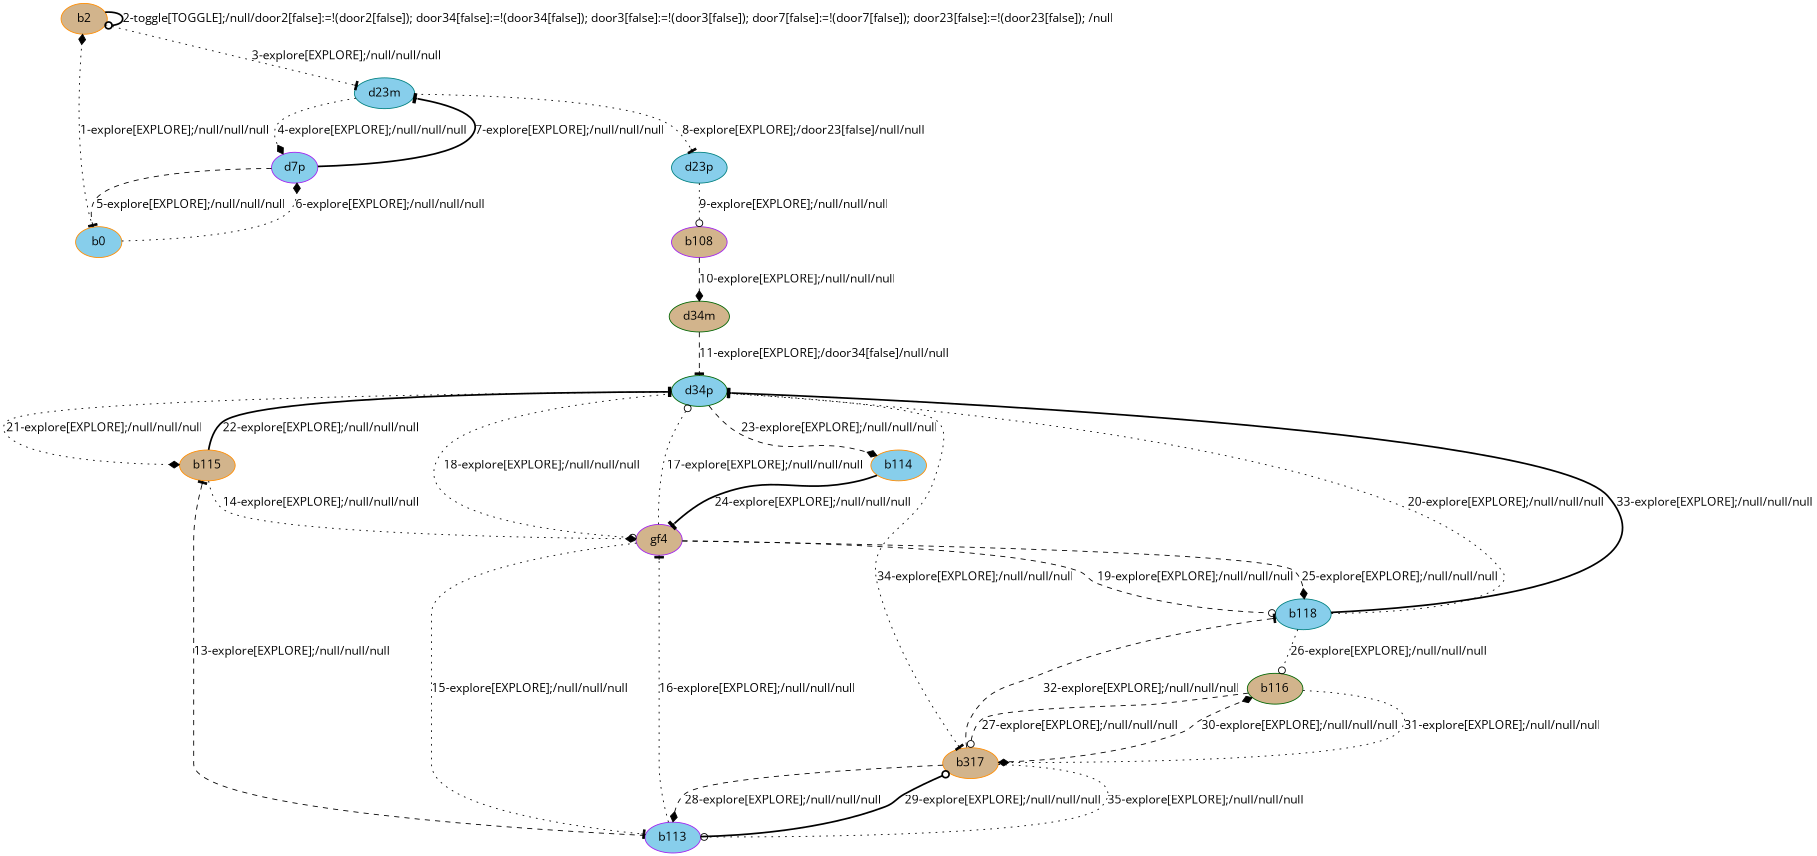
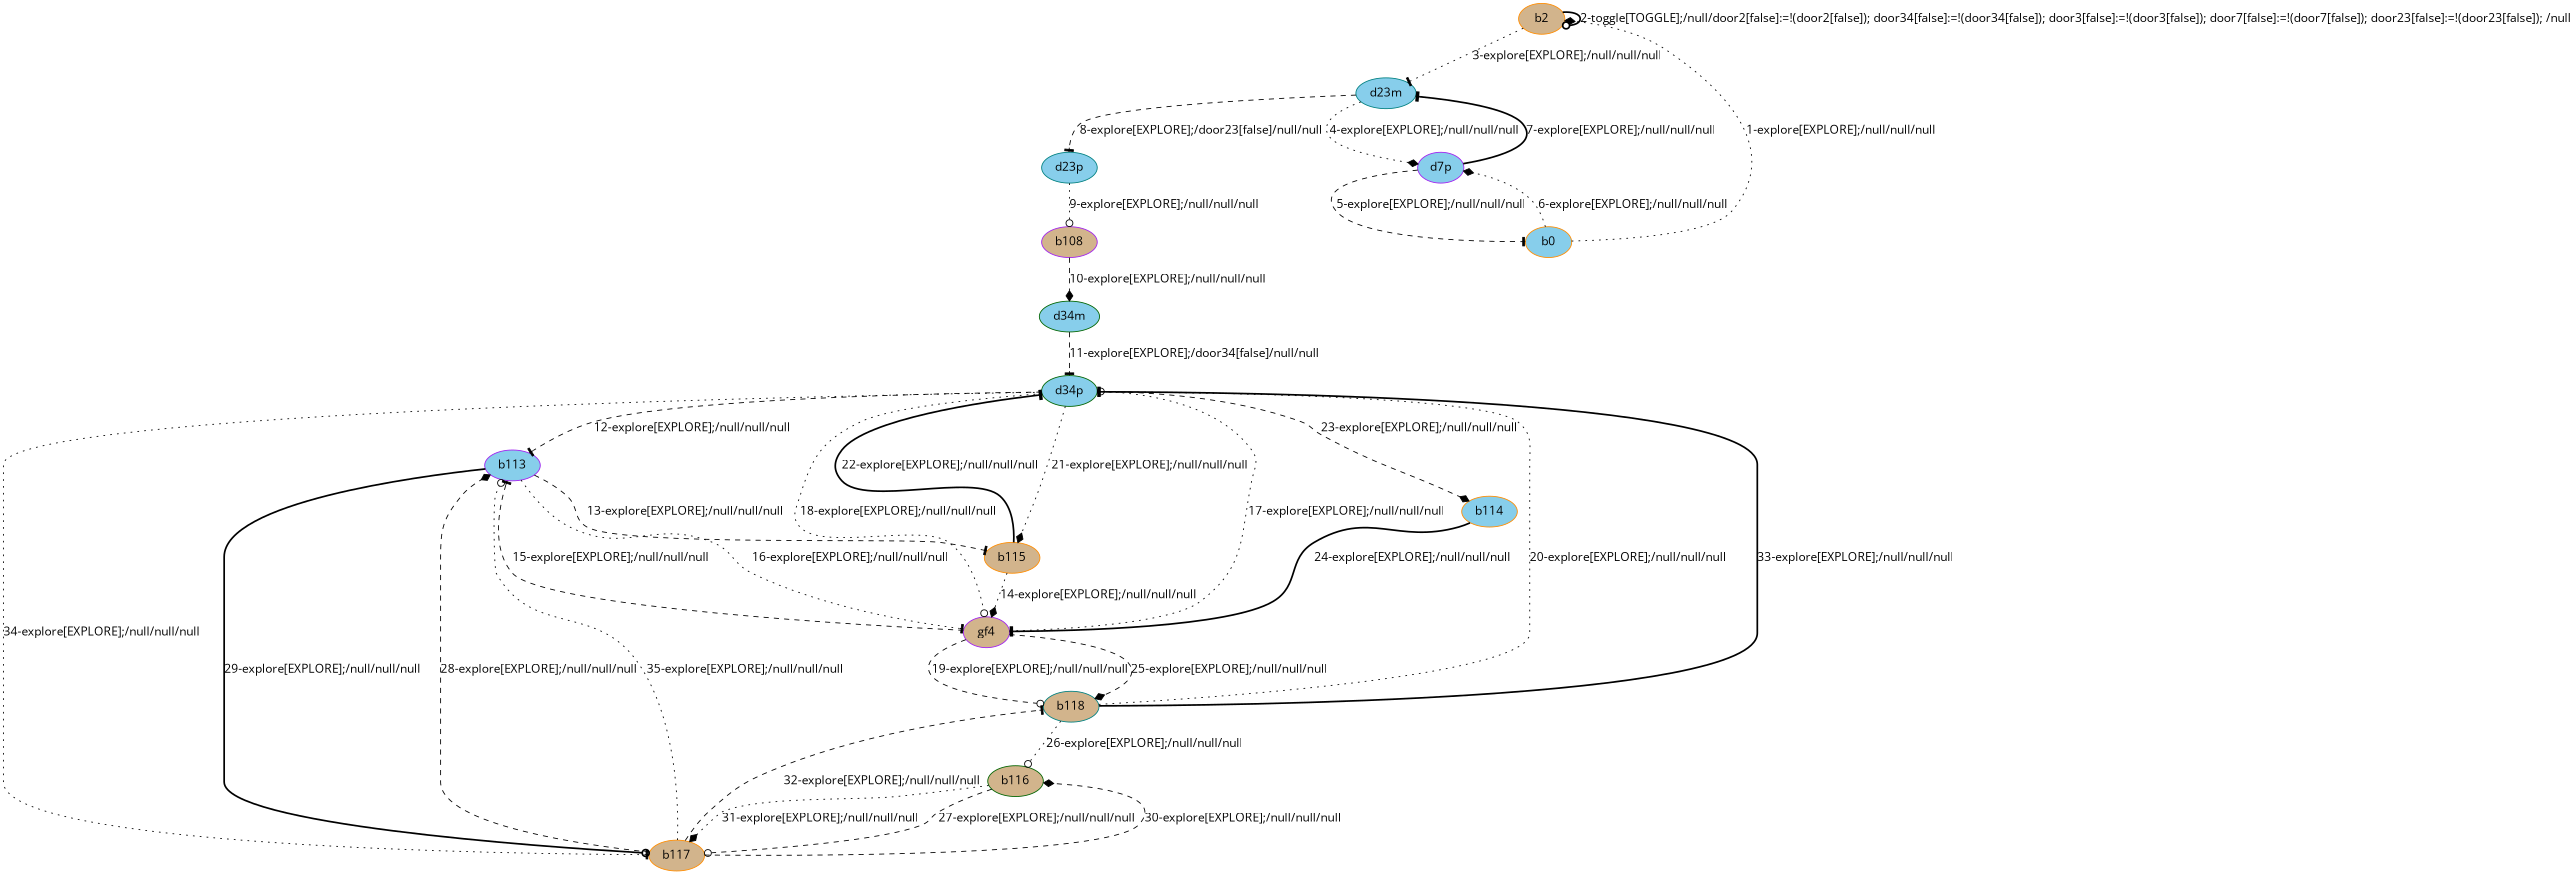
(560, 101) -> (1204, 103)
(699, 317) -> (1069, 317)
none -> (706, 406)
(1303, 614) -> (1071, 707)
(432, 691) -> (690, 610)
(971, 763) -> (677, 856)
